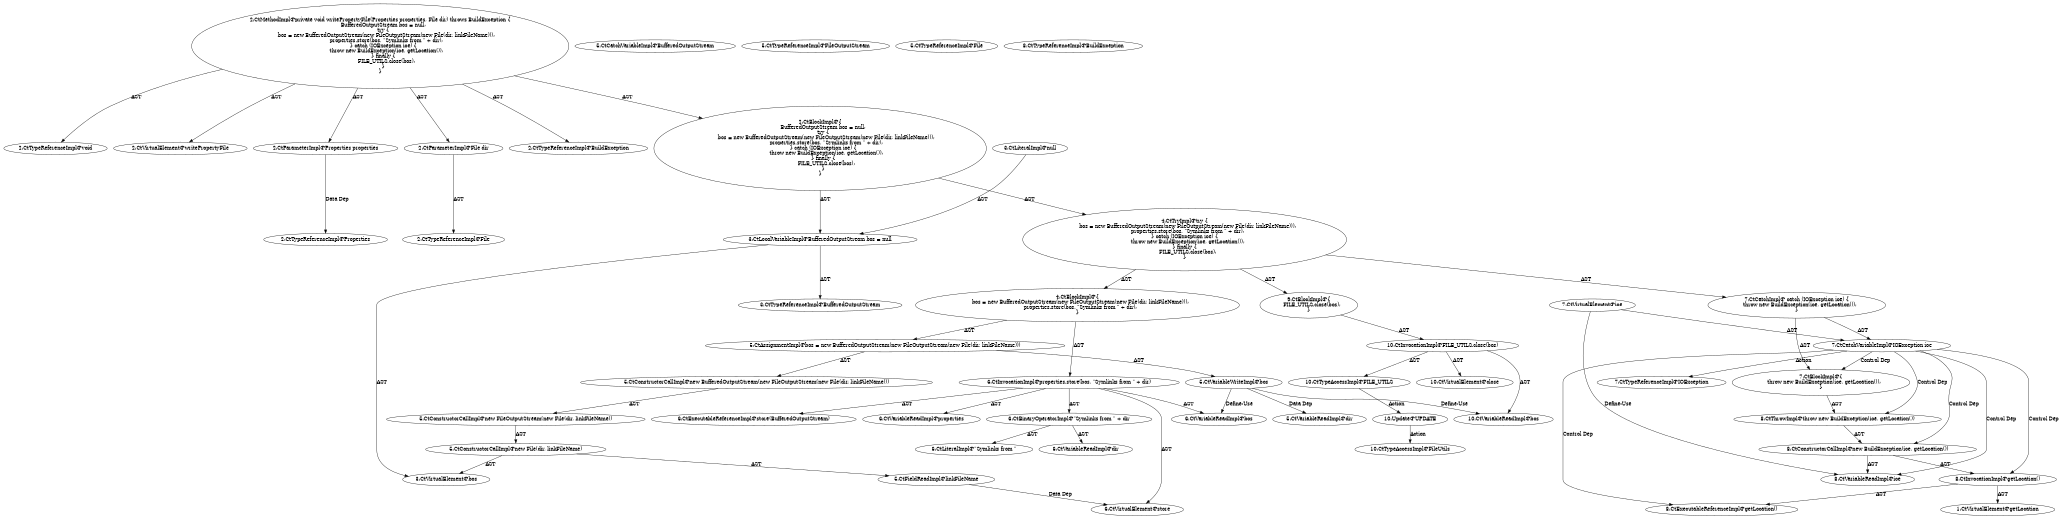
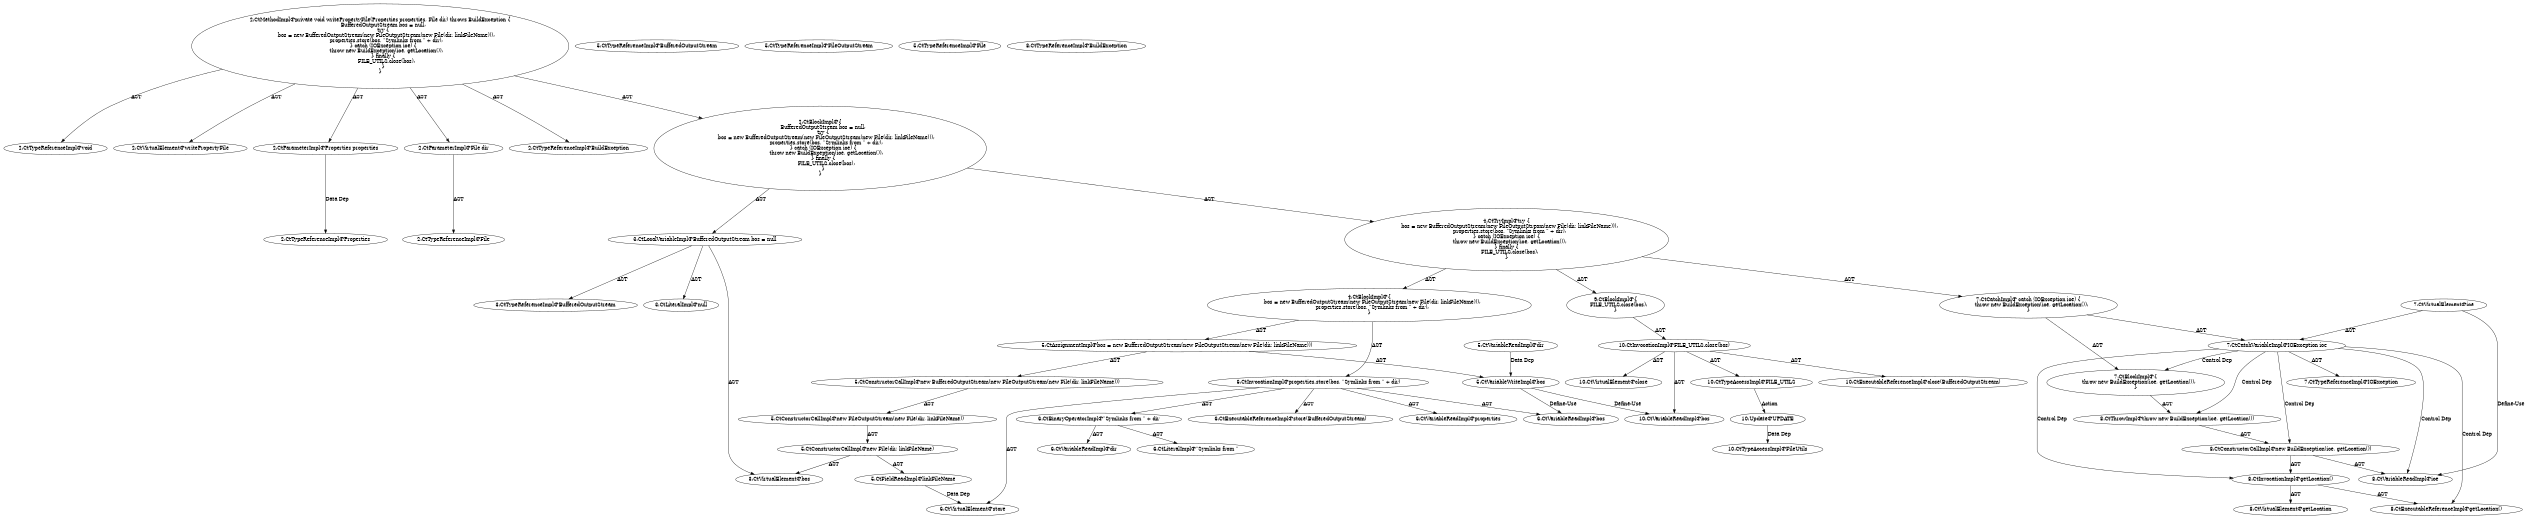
(655, 46) -> (657, 46)
(952, 209) -> (694, 271)
(1804, 361) -> (2317, 361)
none -> (1923, 382)
(1275, 400) -> (1511, 362)
(1418, 434) -> (1779, 434)
(1998, 510) -> (2291, 510)
